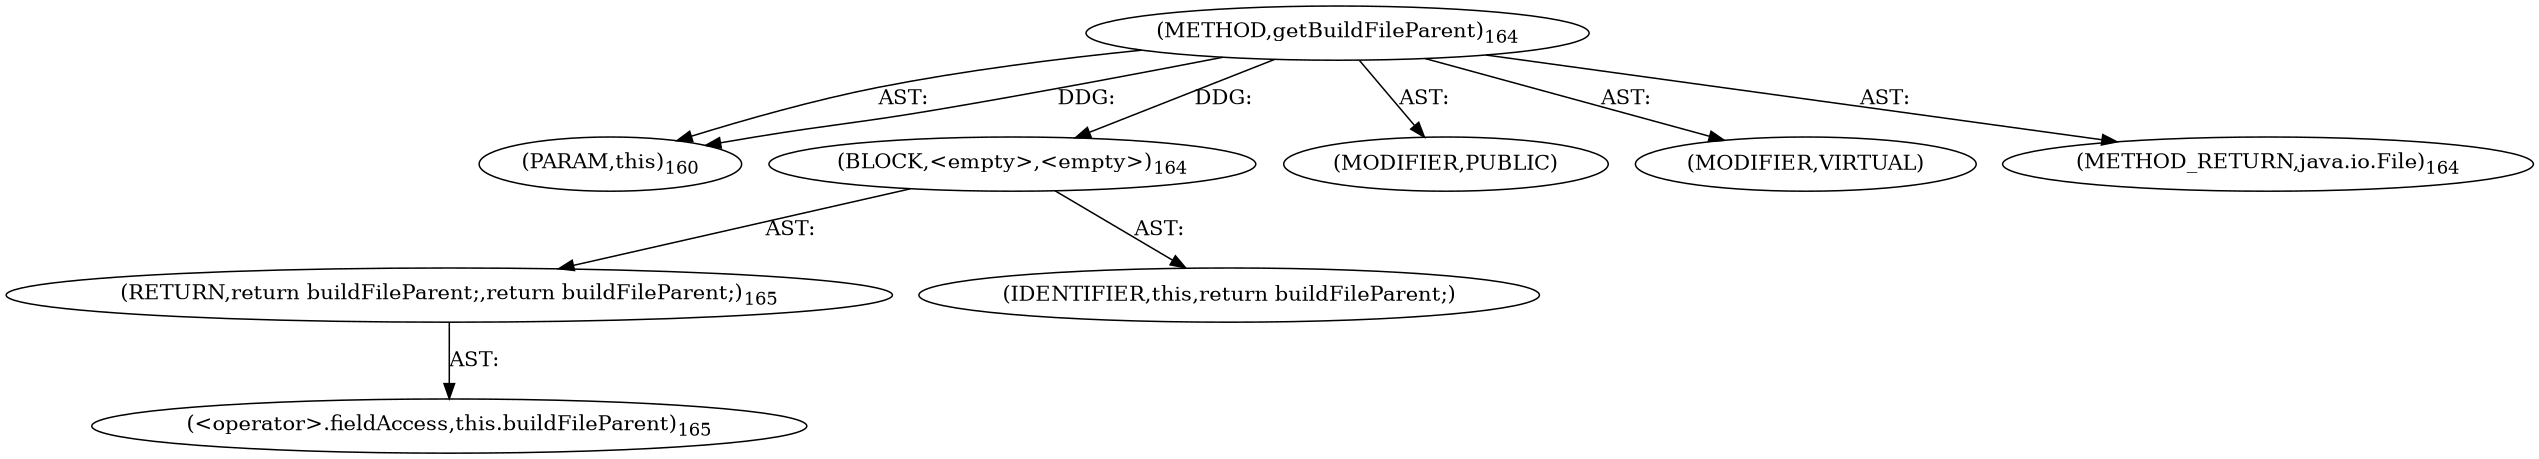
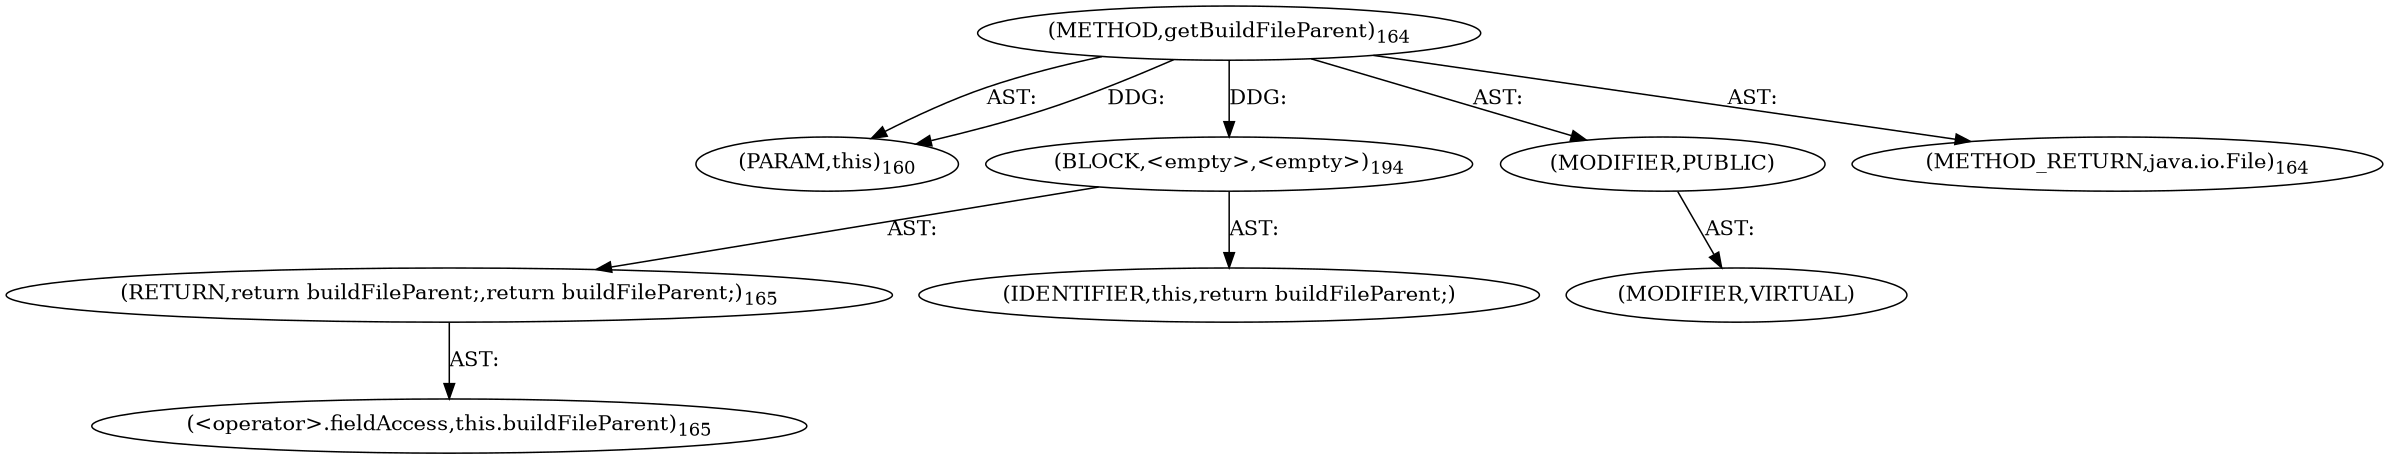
(1567, 97) -> (1696, 223)
(1170, 162) -> (1387, 162)
